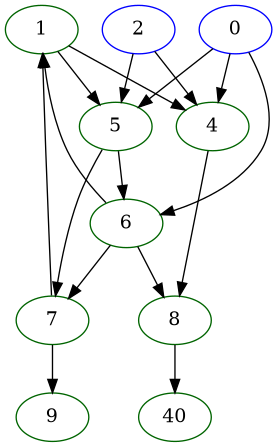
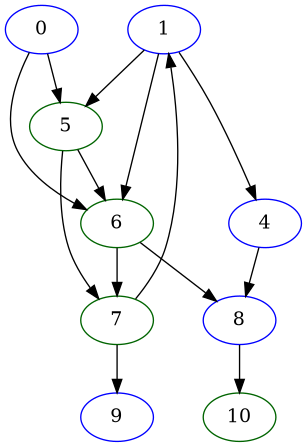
(42, 30) -> (164, 30)
(139, 30) -> none
(226, 71) -> none
(213, 127) -> (265, 223)
(63, 141) -> (142, 120)
(175, 320) -> (240, 320)
(52, 417) -> (117, 417)
(175, 417) -> (240, 417)
